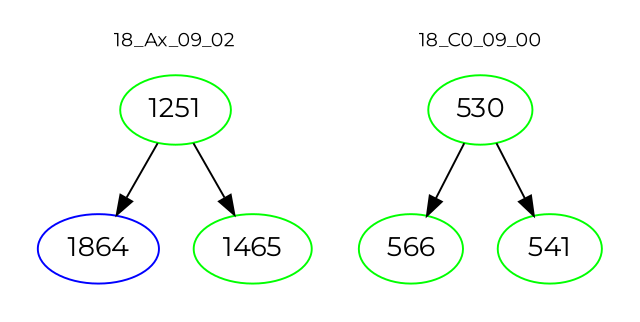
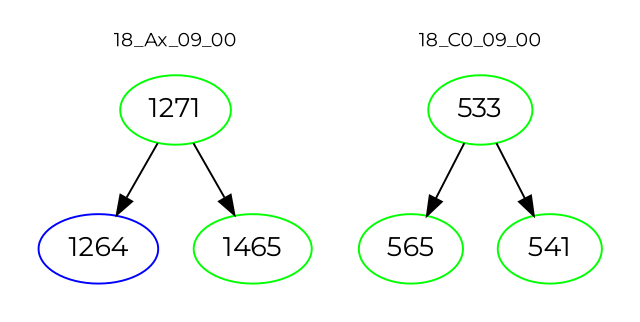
(176, 41) -> (176, 41)
(176, 110) -> (176, 110)
(480, 110) -> (480, 110)
(98, 249) -> (98, 249)
(411, 249) -> (411, 249)
